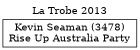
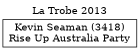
(70, 33) -> (70, 33)
